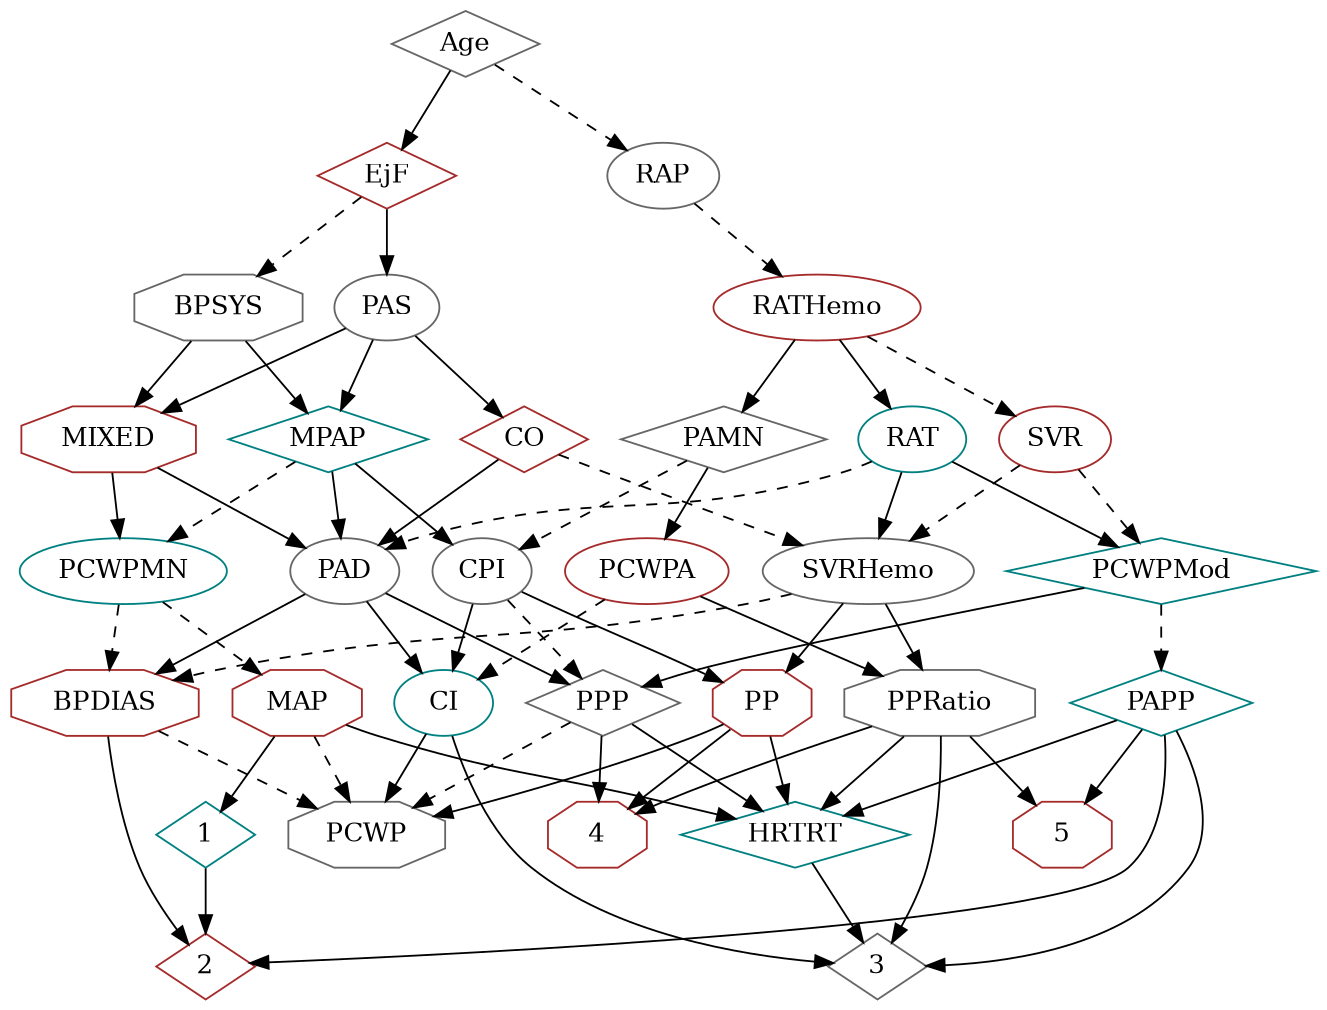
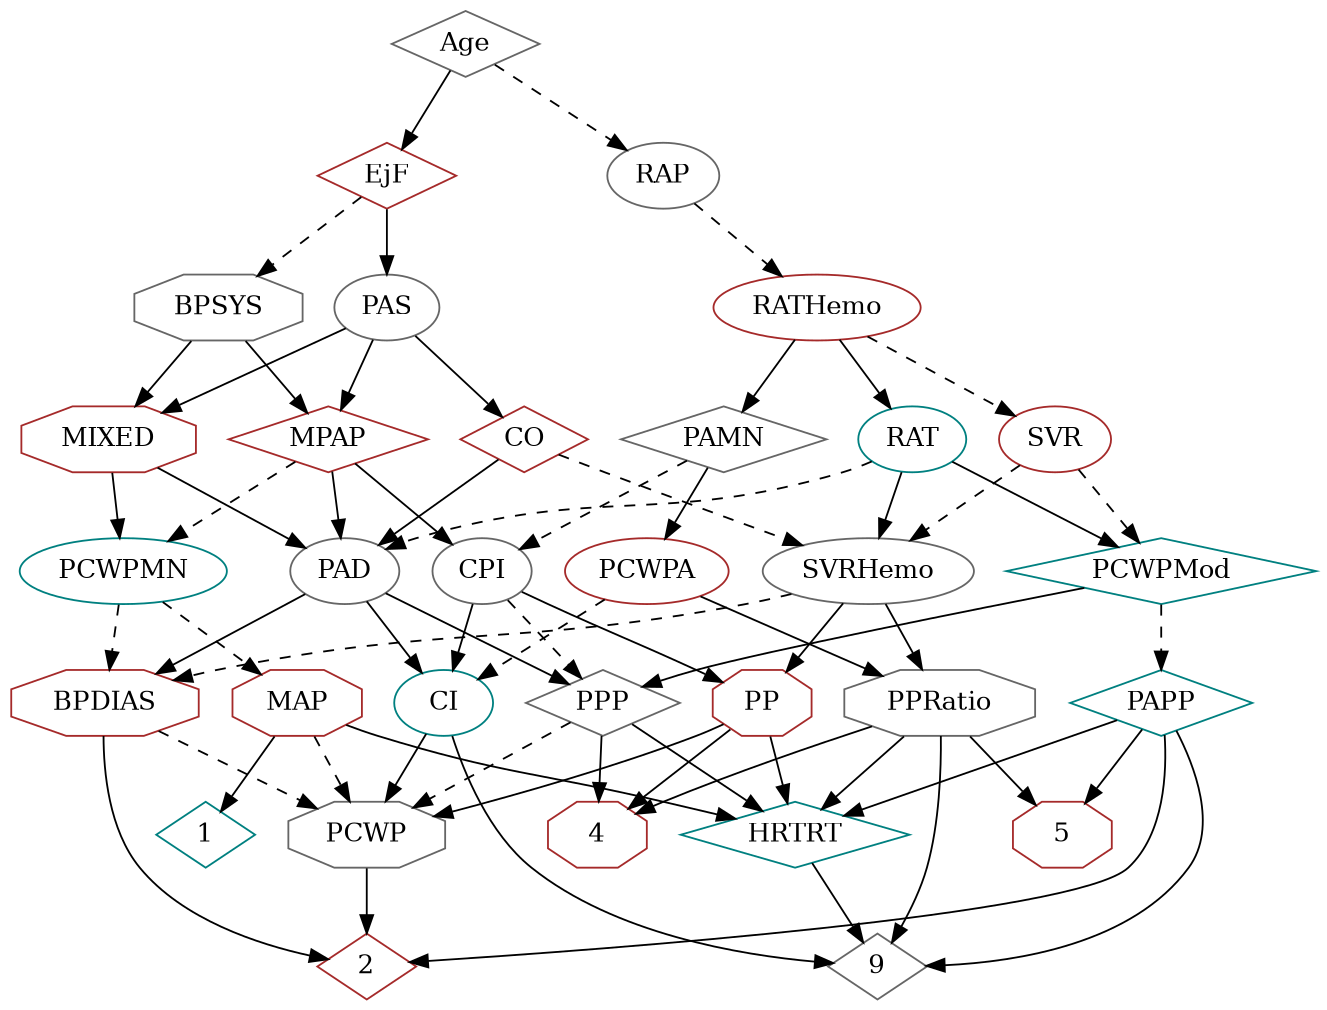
(328, 439) -> (328, 439)
(206, 892) -> (367, 892)
(877, 967) -> (877, 967)
